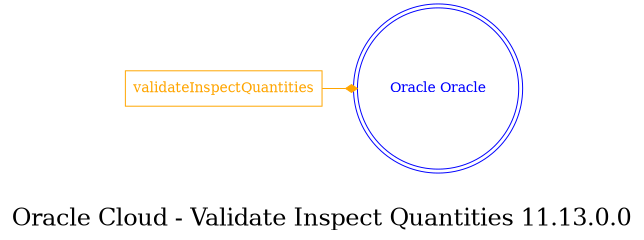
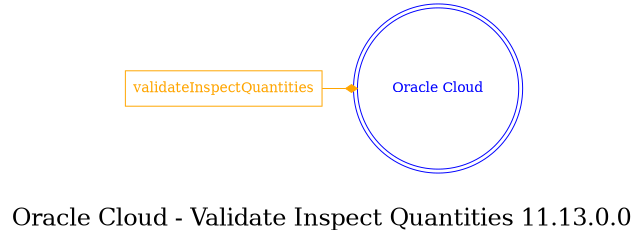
(438, 88) -> (438, 88)
